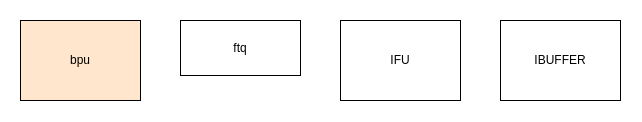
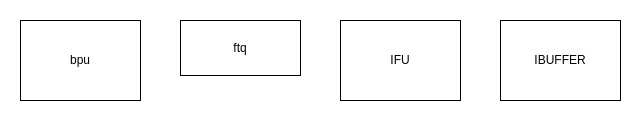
(81, 61) -> (81, 61)
